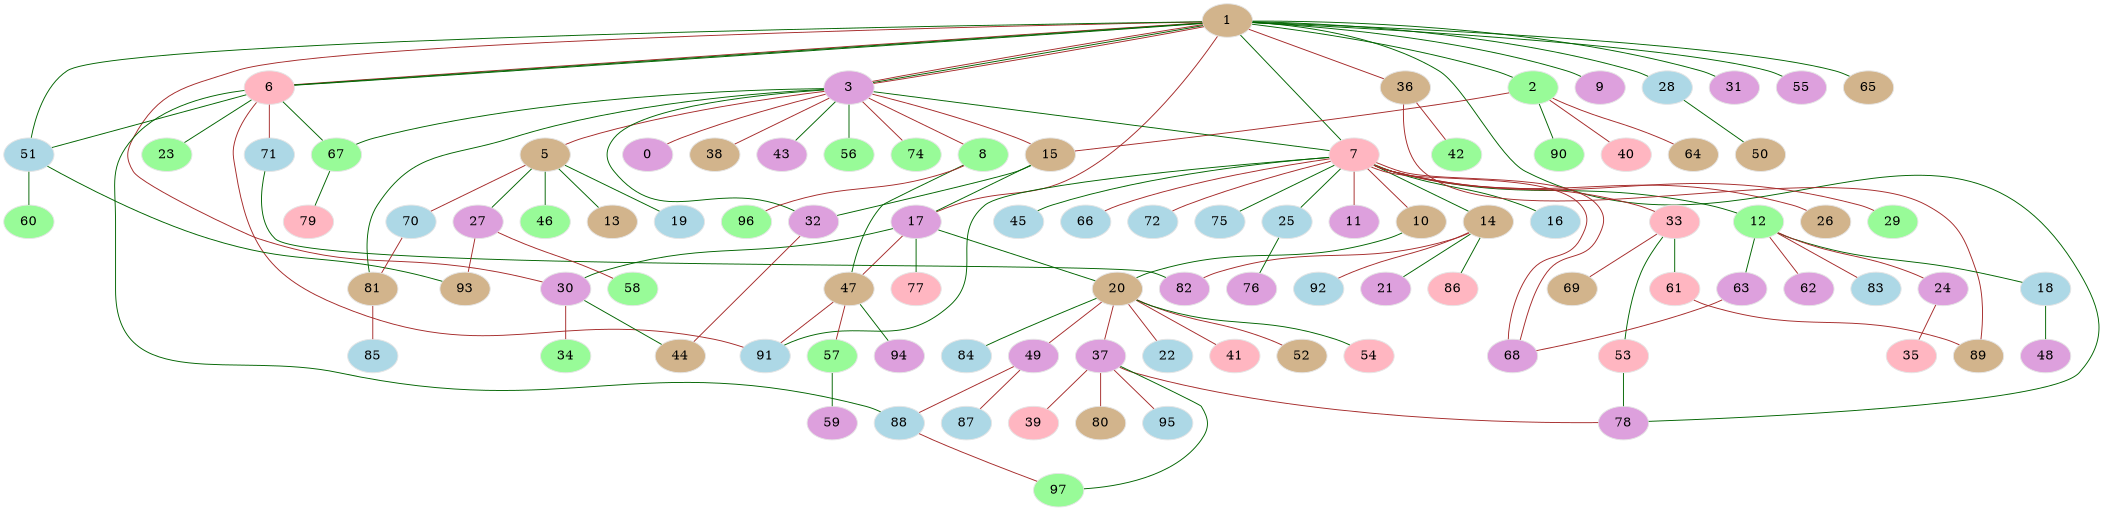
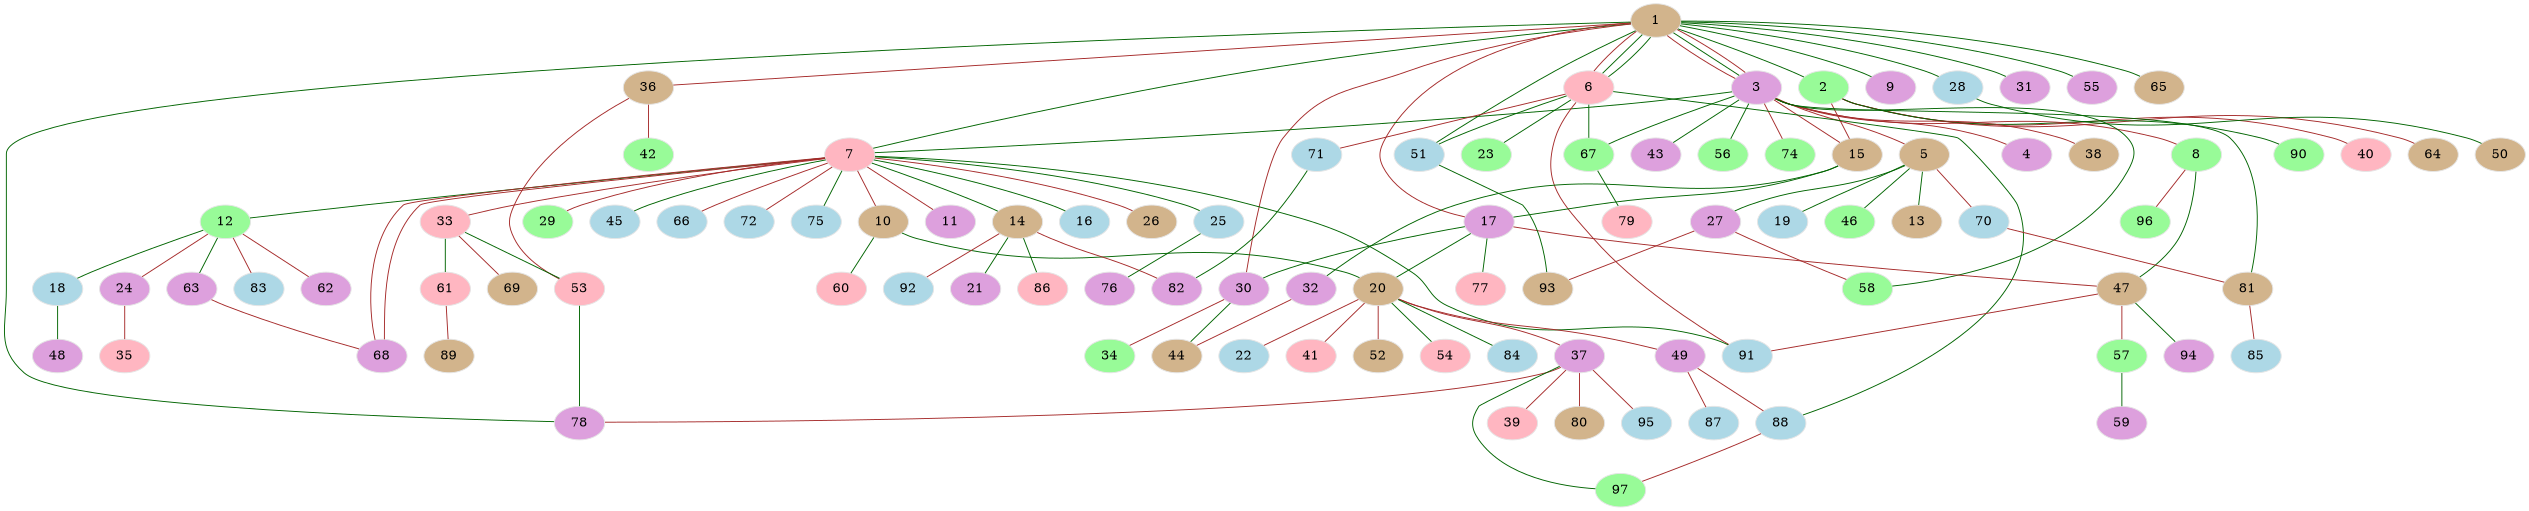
(611, 142) -> (2132, 144)
(648, 155) -> (2027, 155)
(29, 188) -> (862, 255)
(1696, 194) -> (531, 178)
(29, 222) -> (841, 289)
